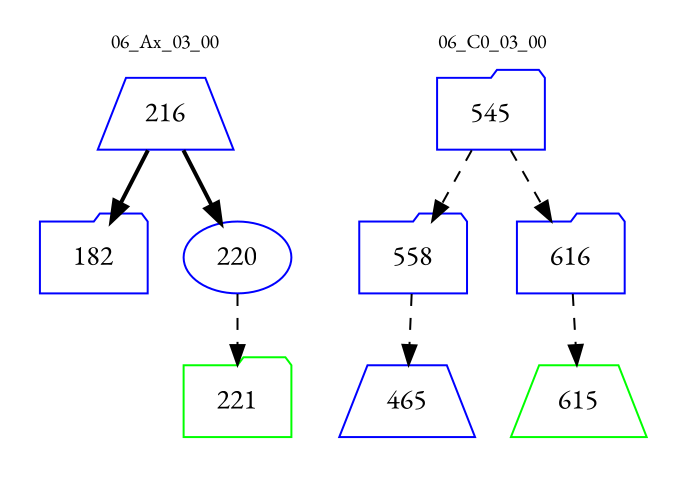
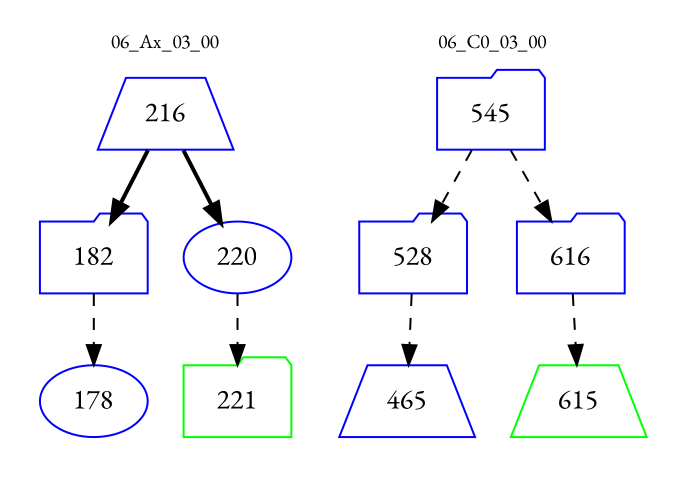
(413, 257) -> (413, 257)
none -> (94, 401)
